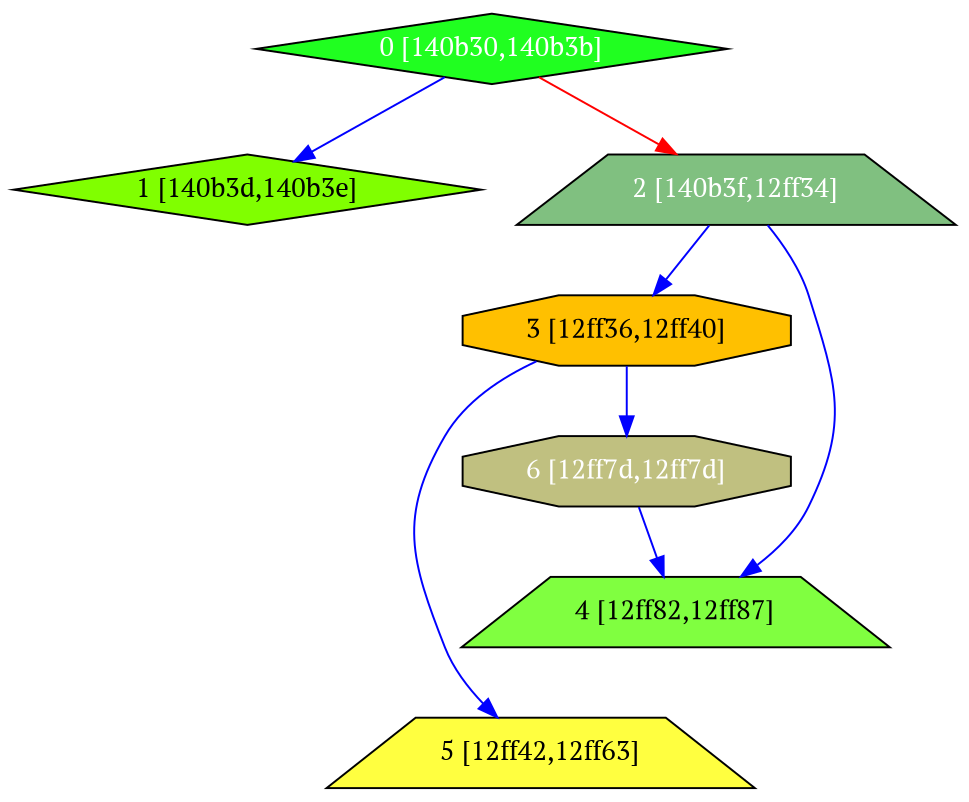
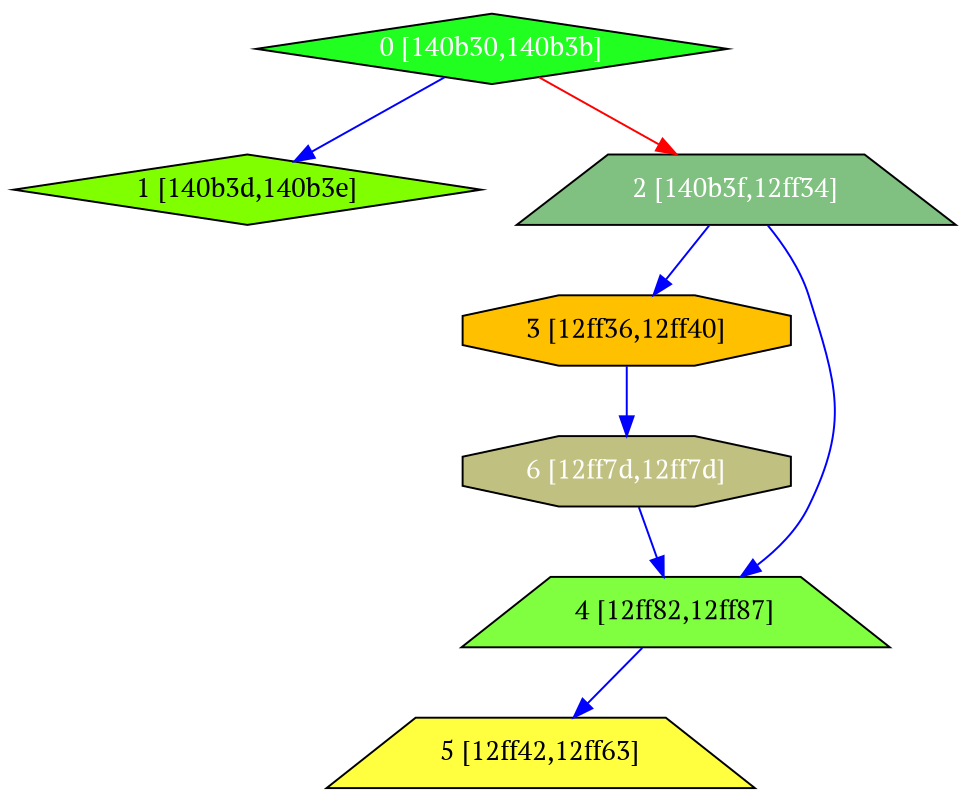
(415, 515) -> (615, 676)
